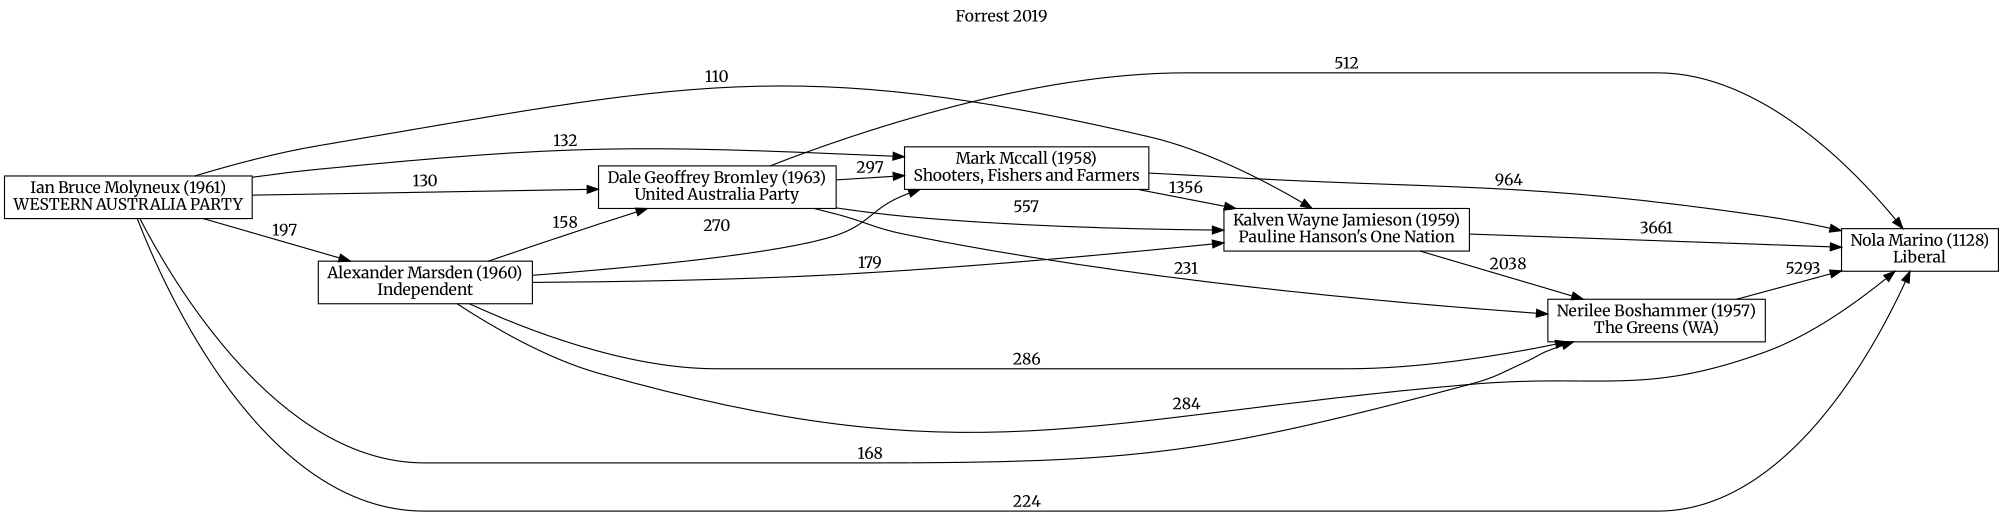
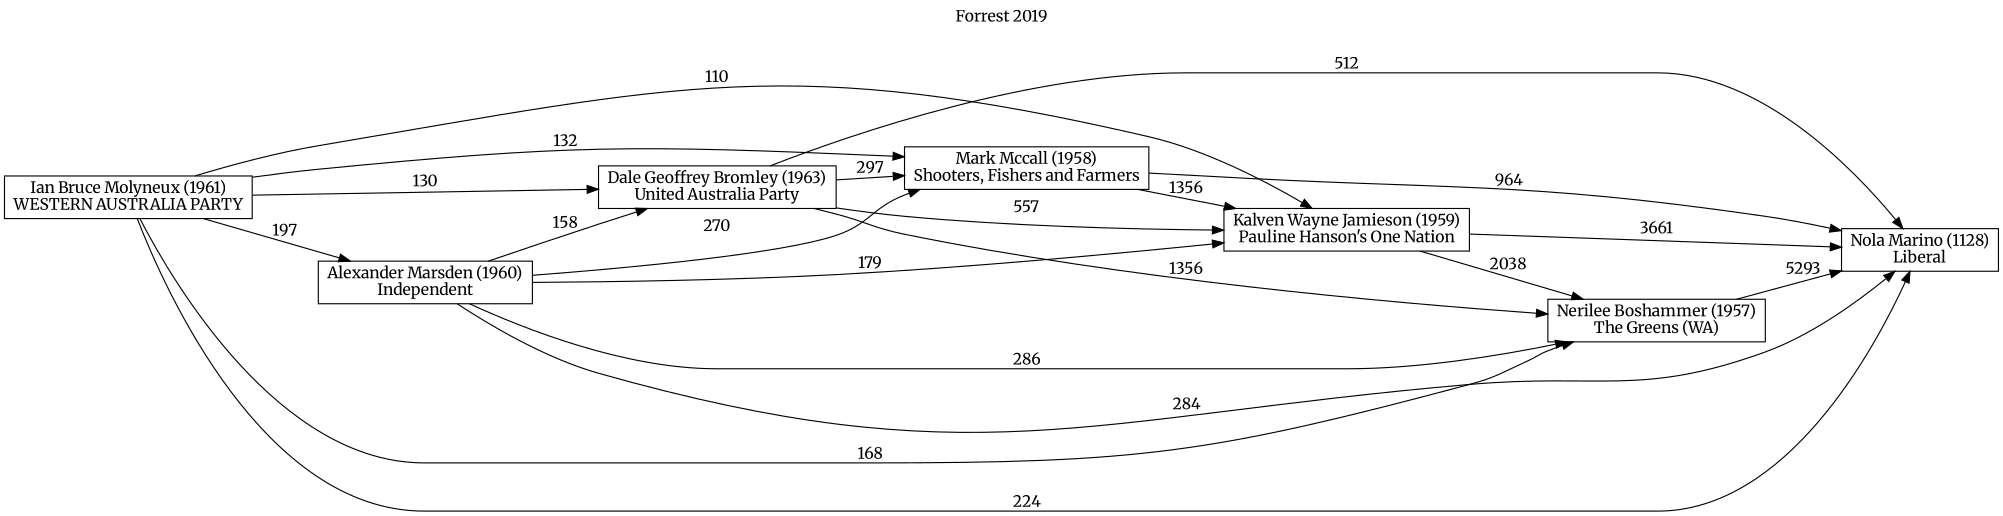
(1186, 270) -> (1186, 270)
